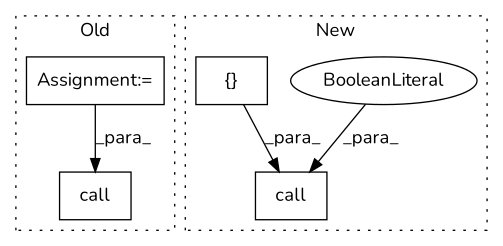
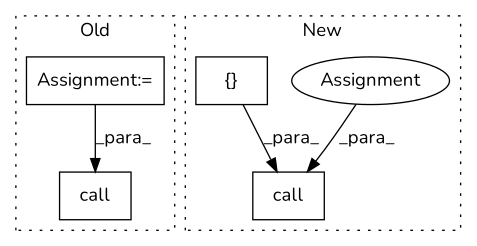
(384, 81) -> (371, 81)
